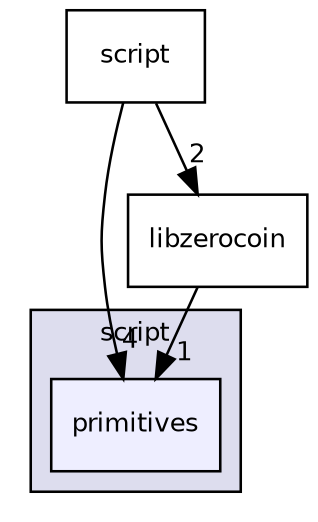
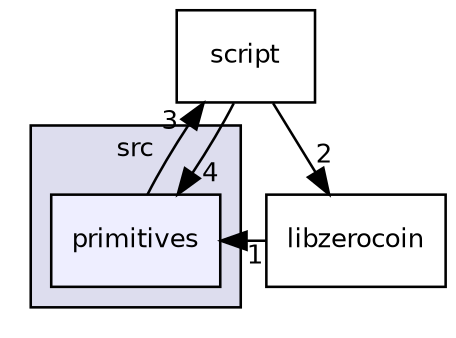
none -> (167, 159)
(136, 334) -> (136, 150)
